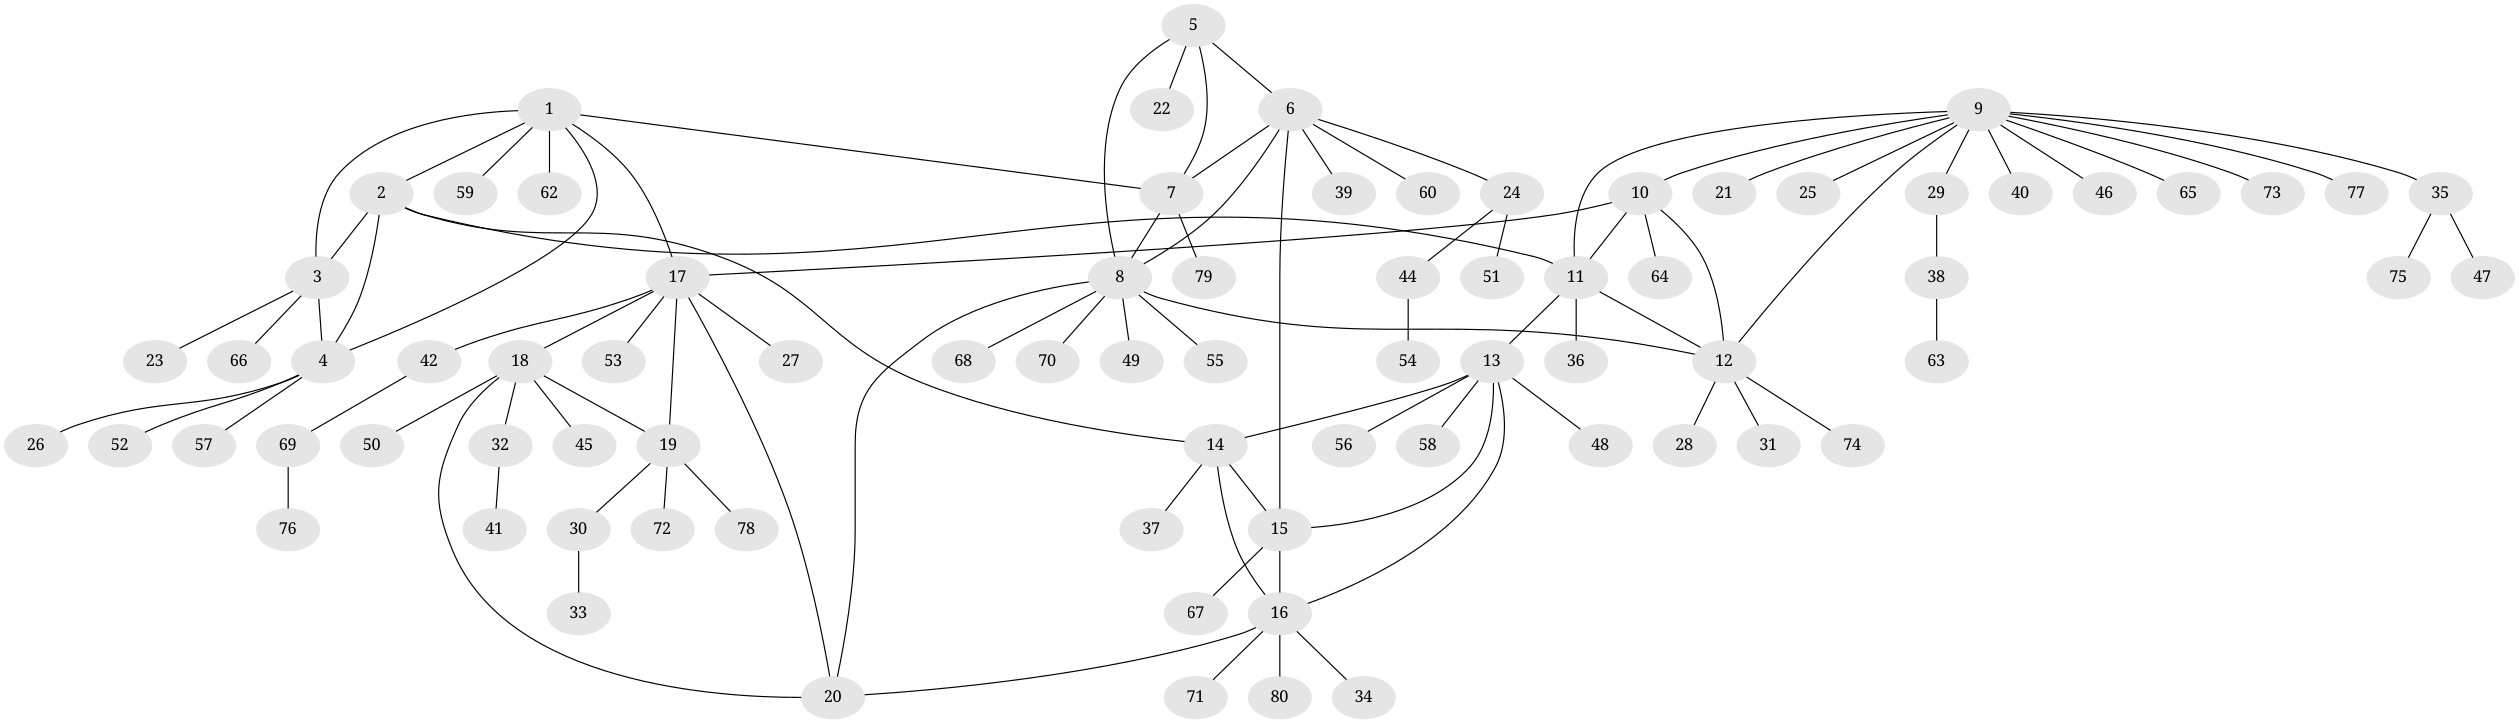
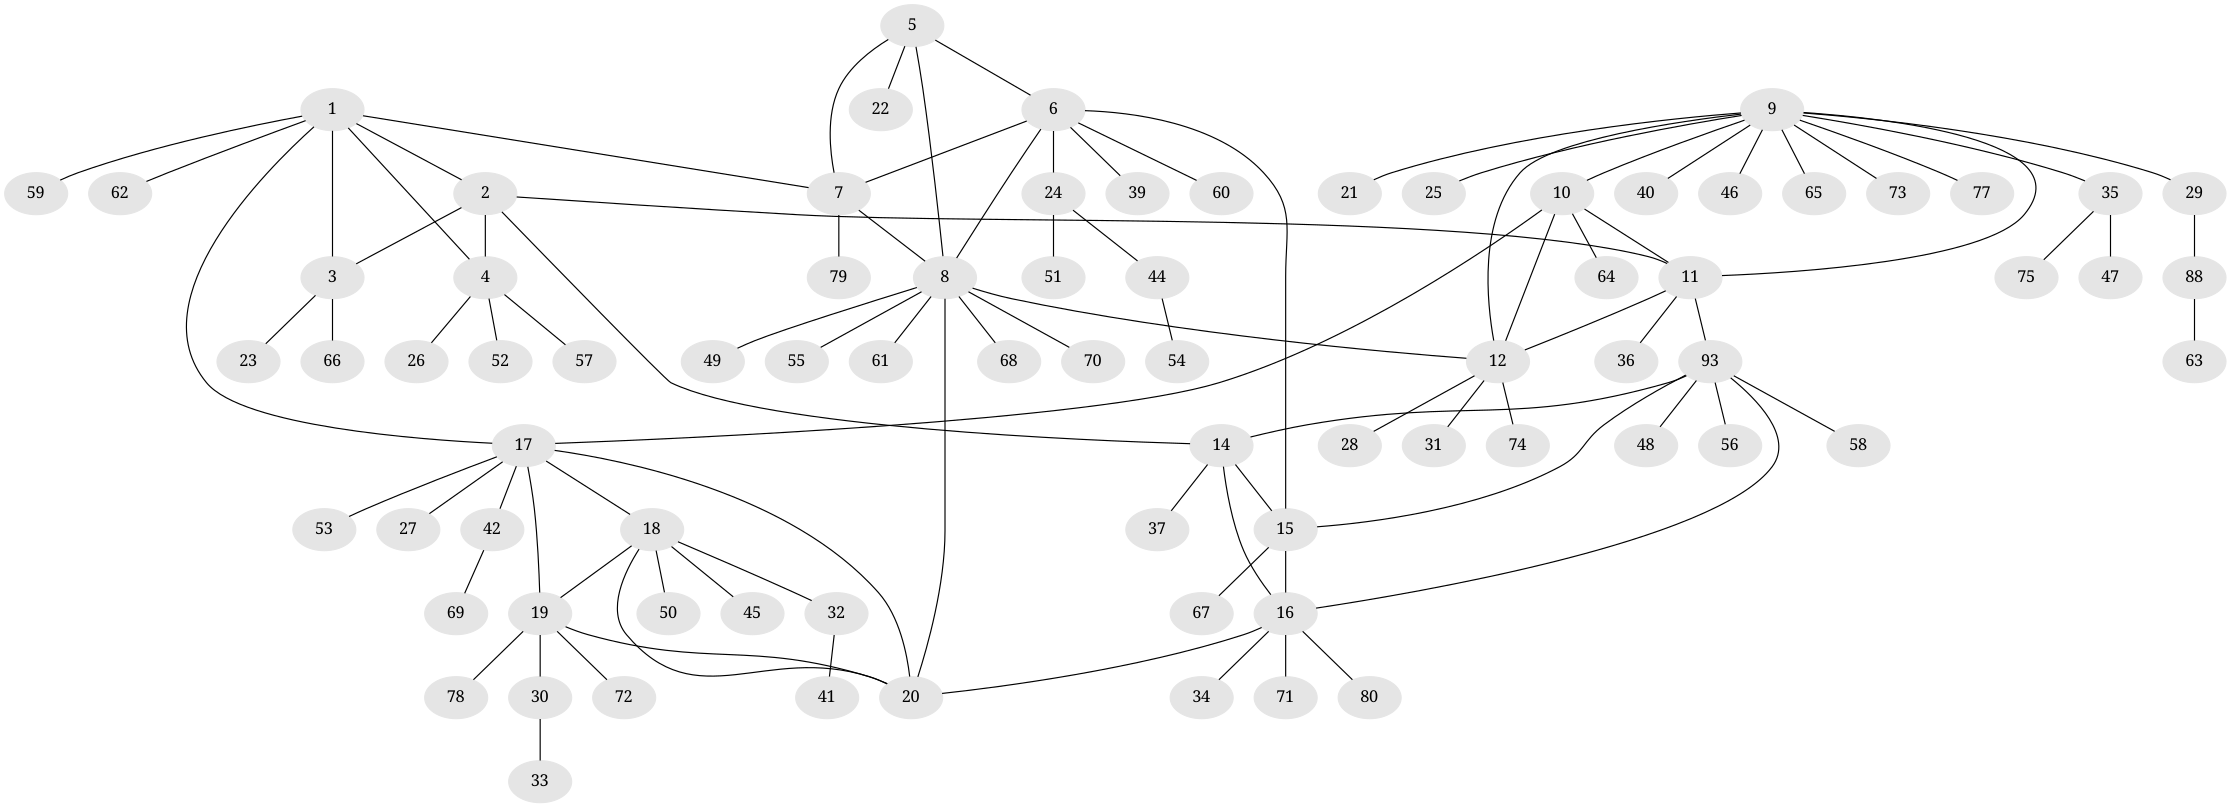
(1937, 278) -> (2194, 278)
(320, 320) -> none
none -> (881, 362)
(1492, 362) -> (1710, 362)
(288, 530) -> none
none -> (727, 654)
